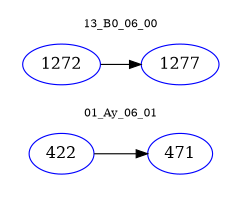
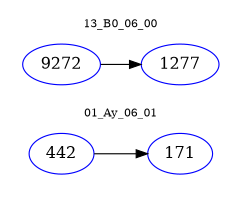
(62, 64) -> (62, 64)
(62, 154) -> (62, 154)
(180, 154) -> (180, 154)
